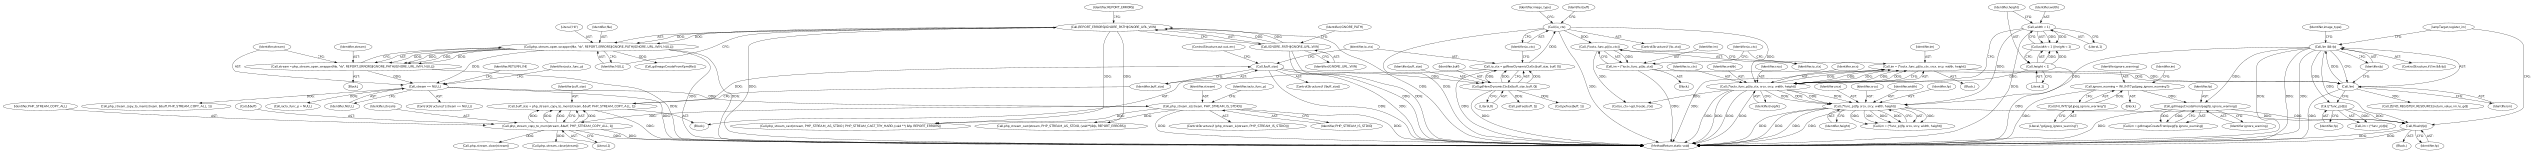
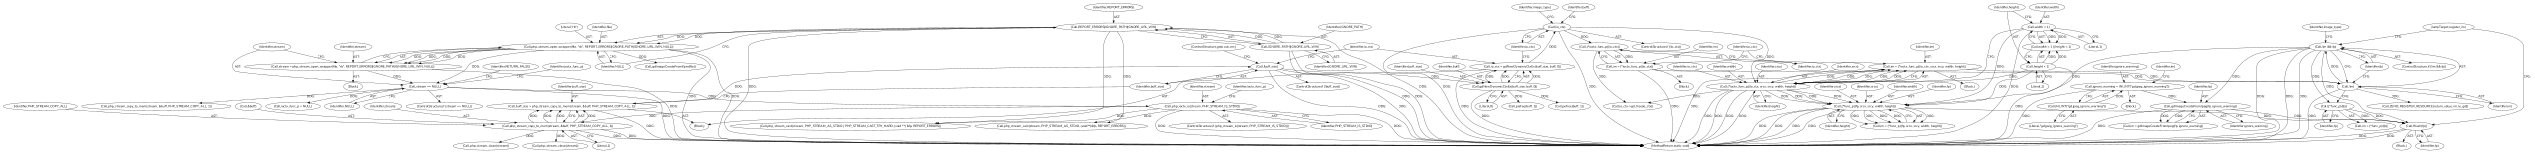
(1118, 17) -> (1118, 17)
(1325, 37) -> (1325, 37)
(1214, 47) -> (1214, 47)
(511, 67) -> (511, 67)
none -> (1992, 95)
(1202, 106) -> (1202, 106)
